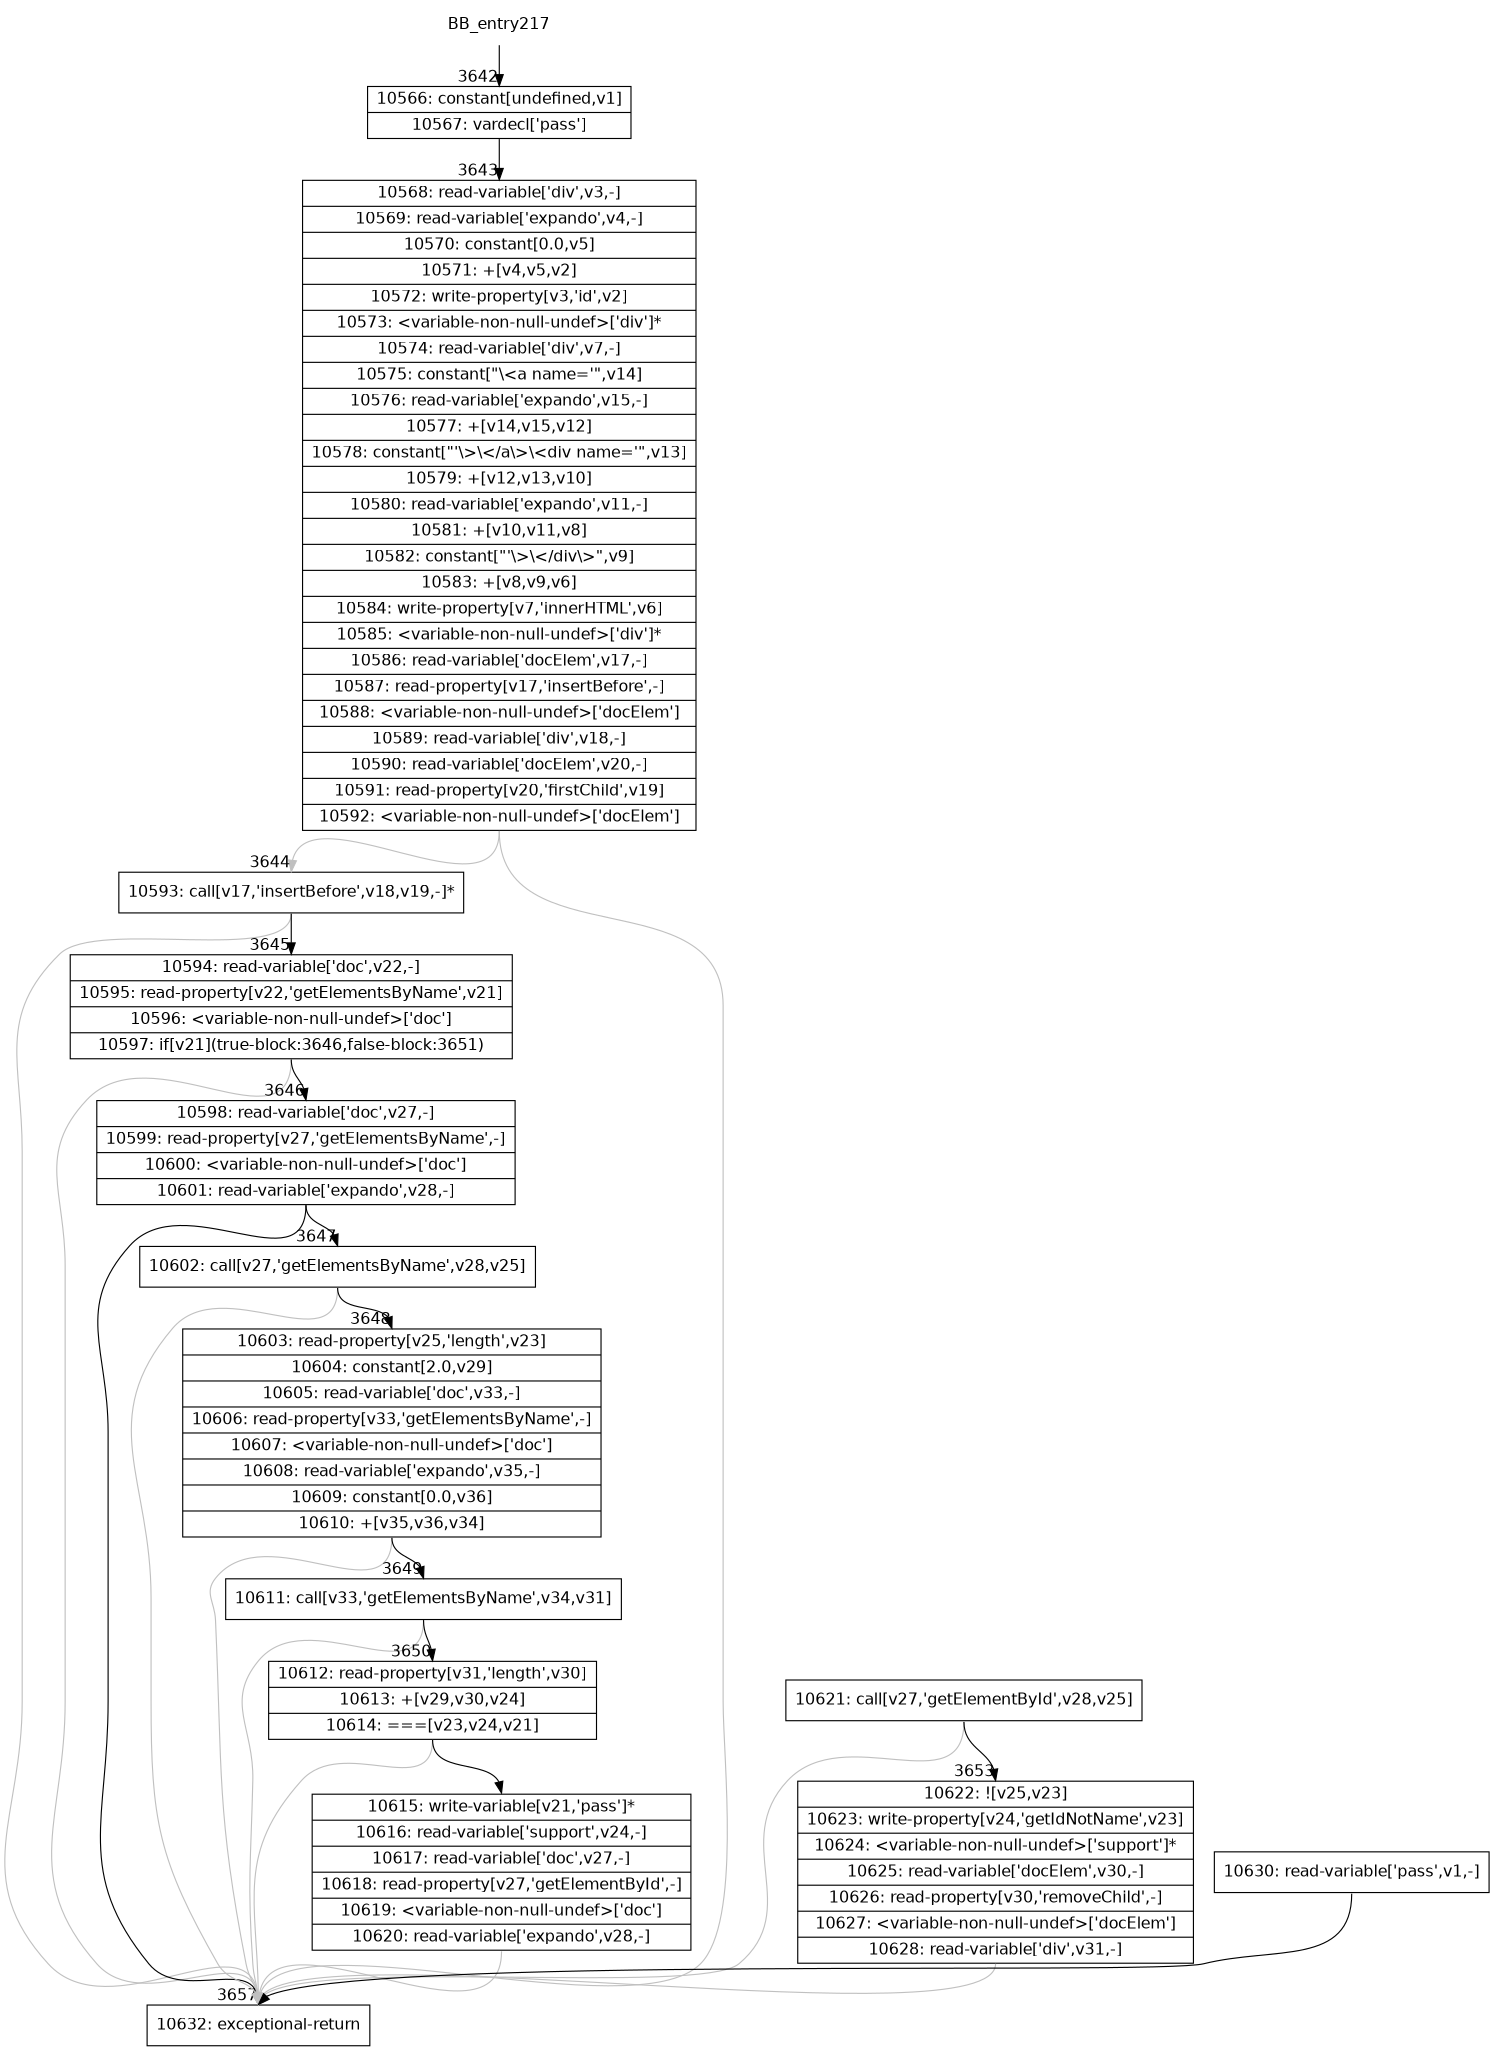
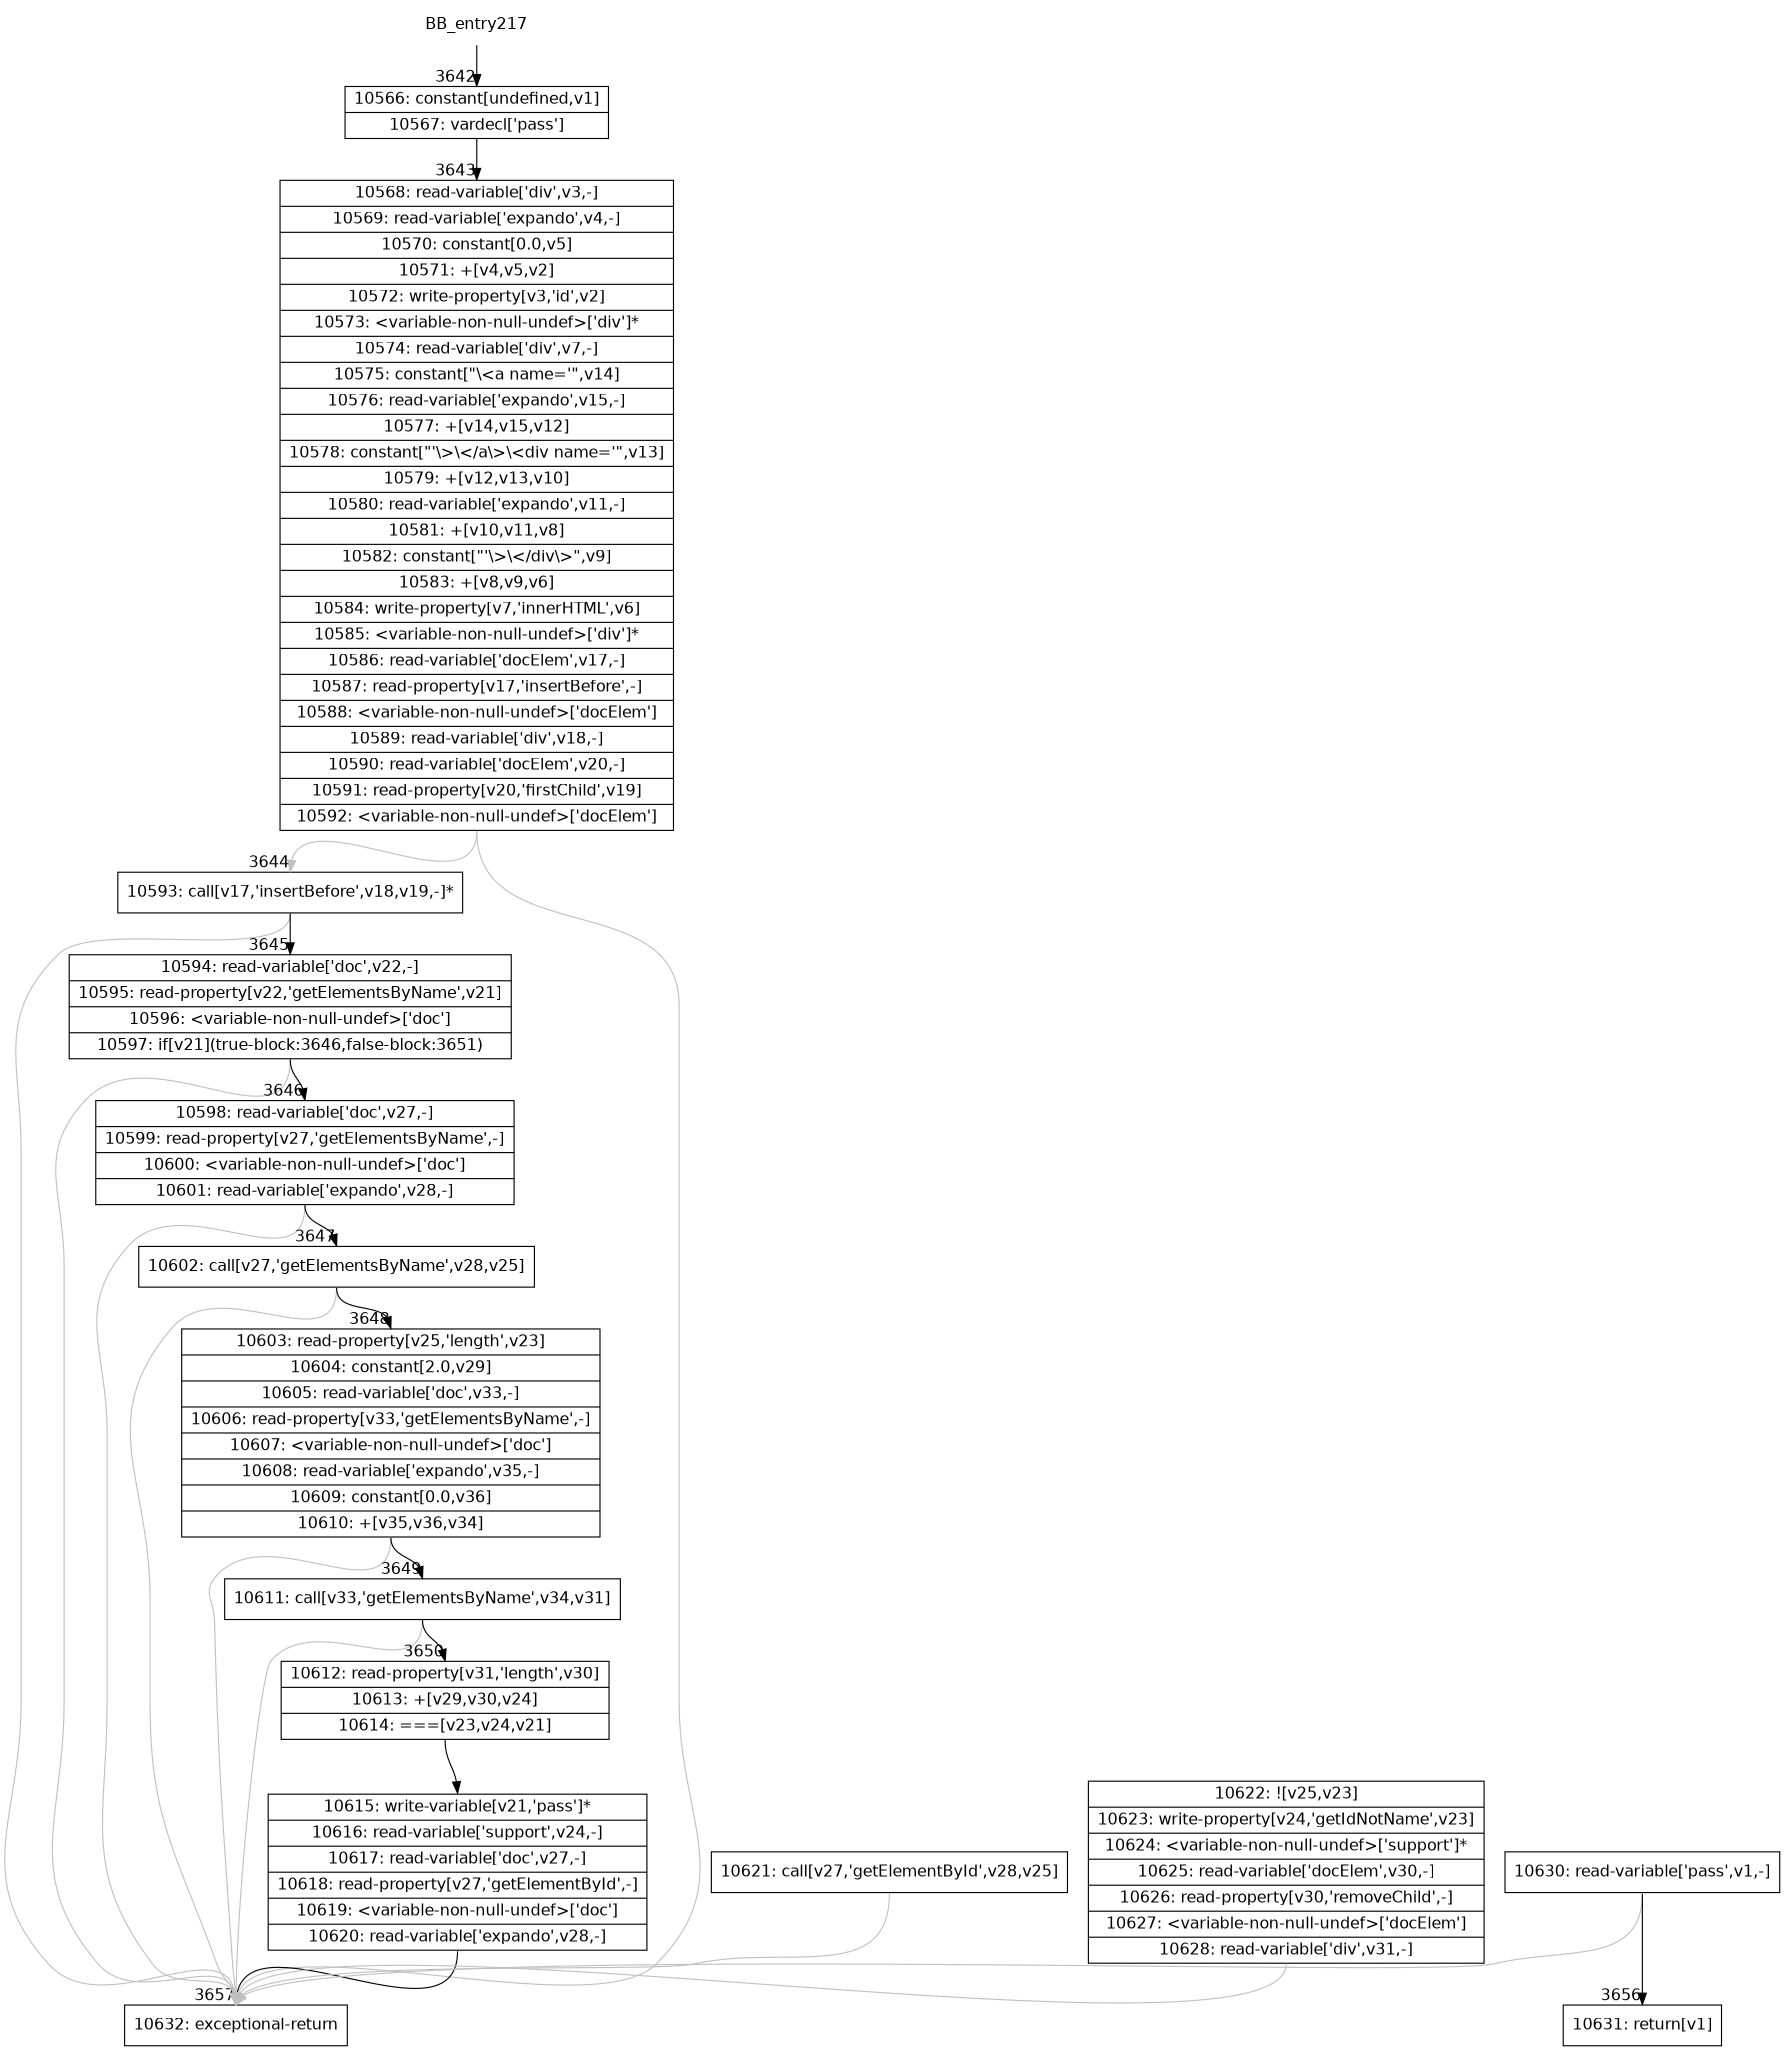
(108, 1564) -> (107, 1550)
(976, 1747) -> none
(279, 1809) -> none
(825, 1969) -> (959, 1965)
(413, 1985) -> (371, 1983)
none -> (1642, 2025)
